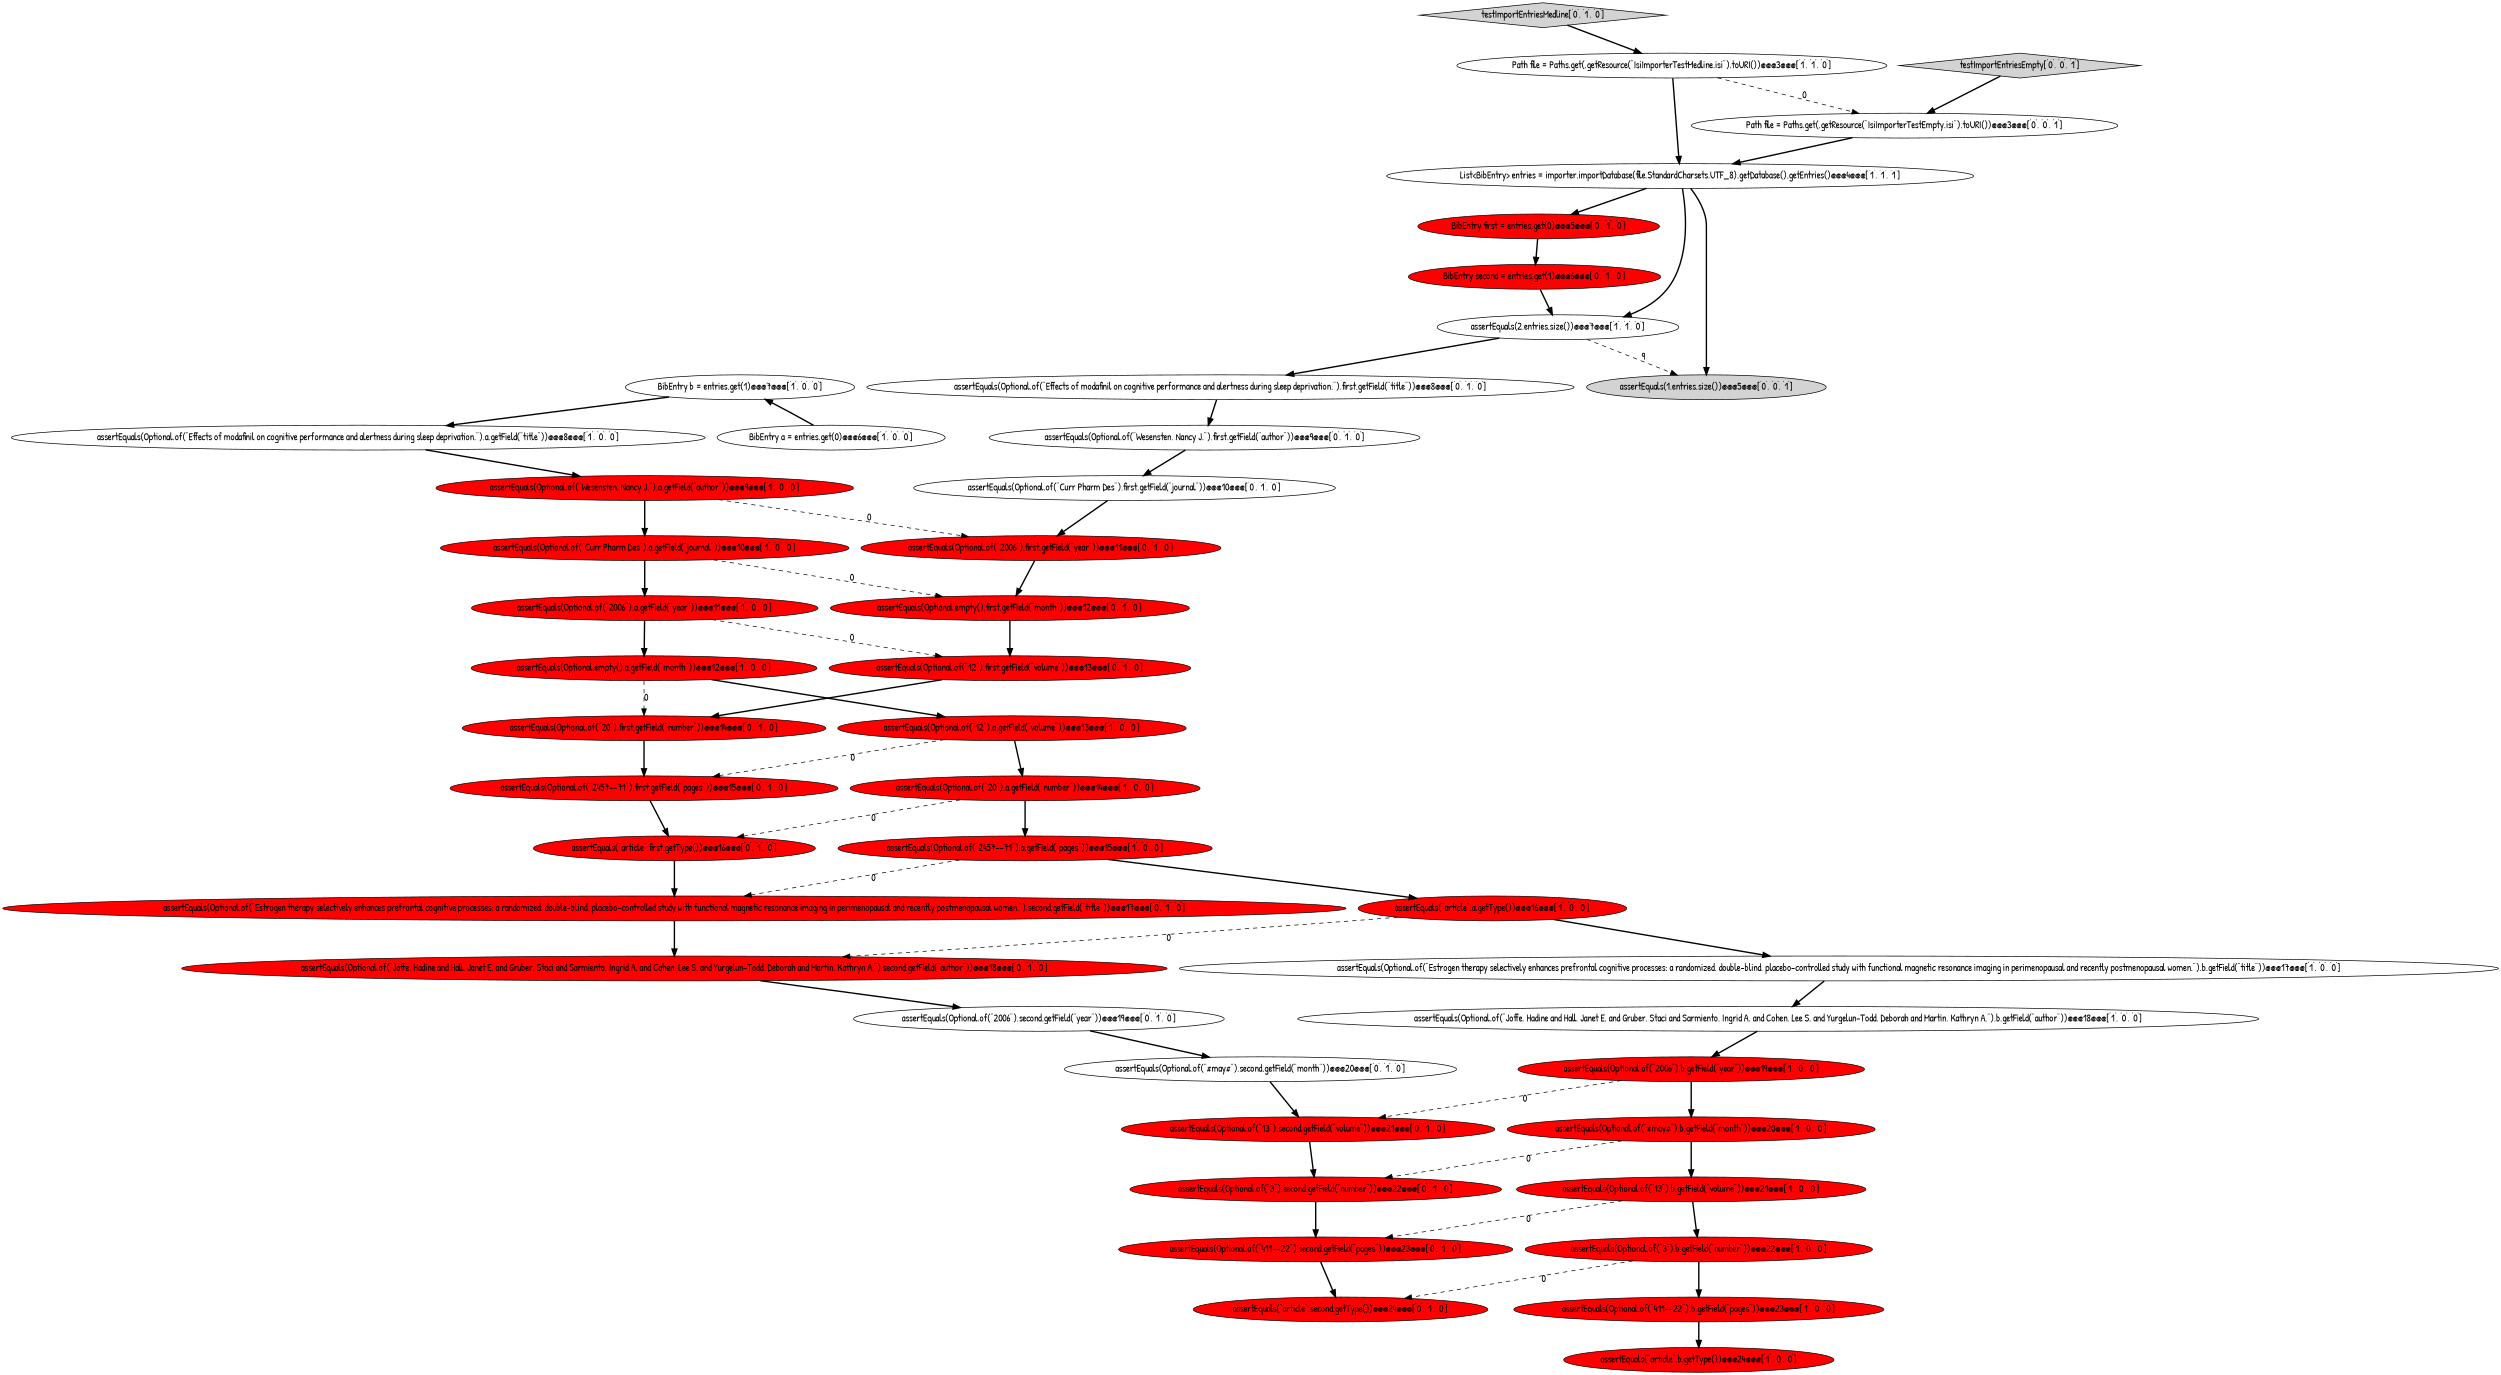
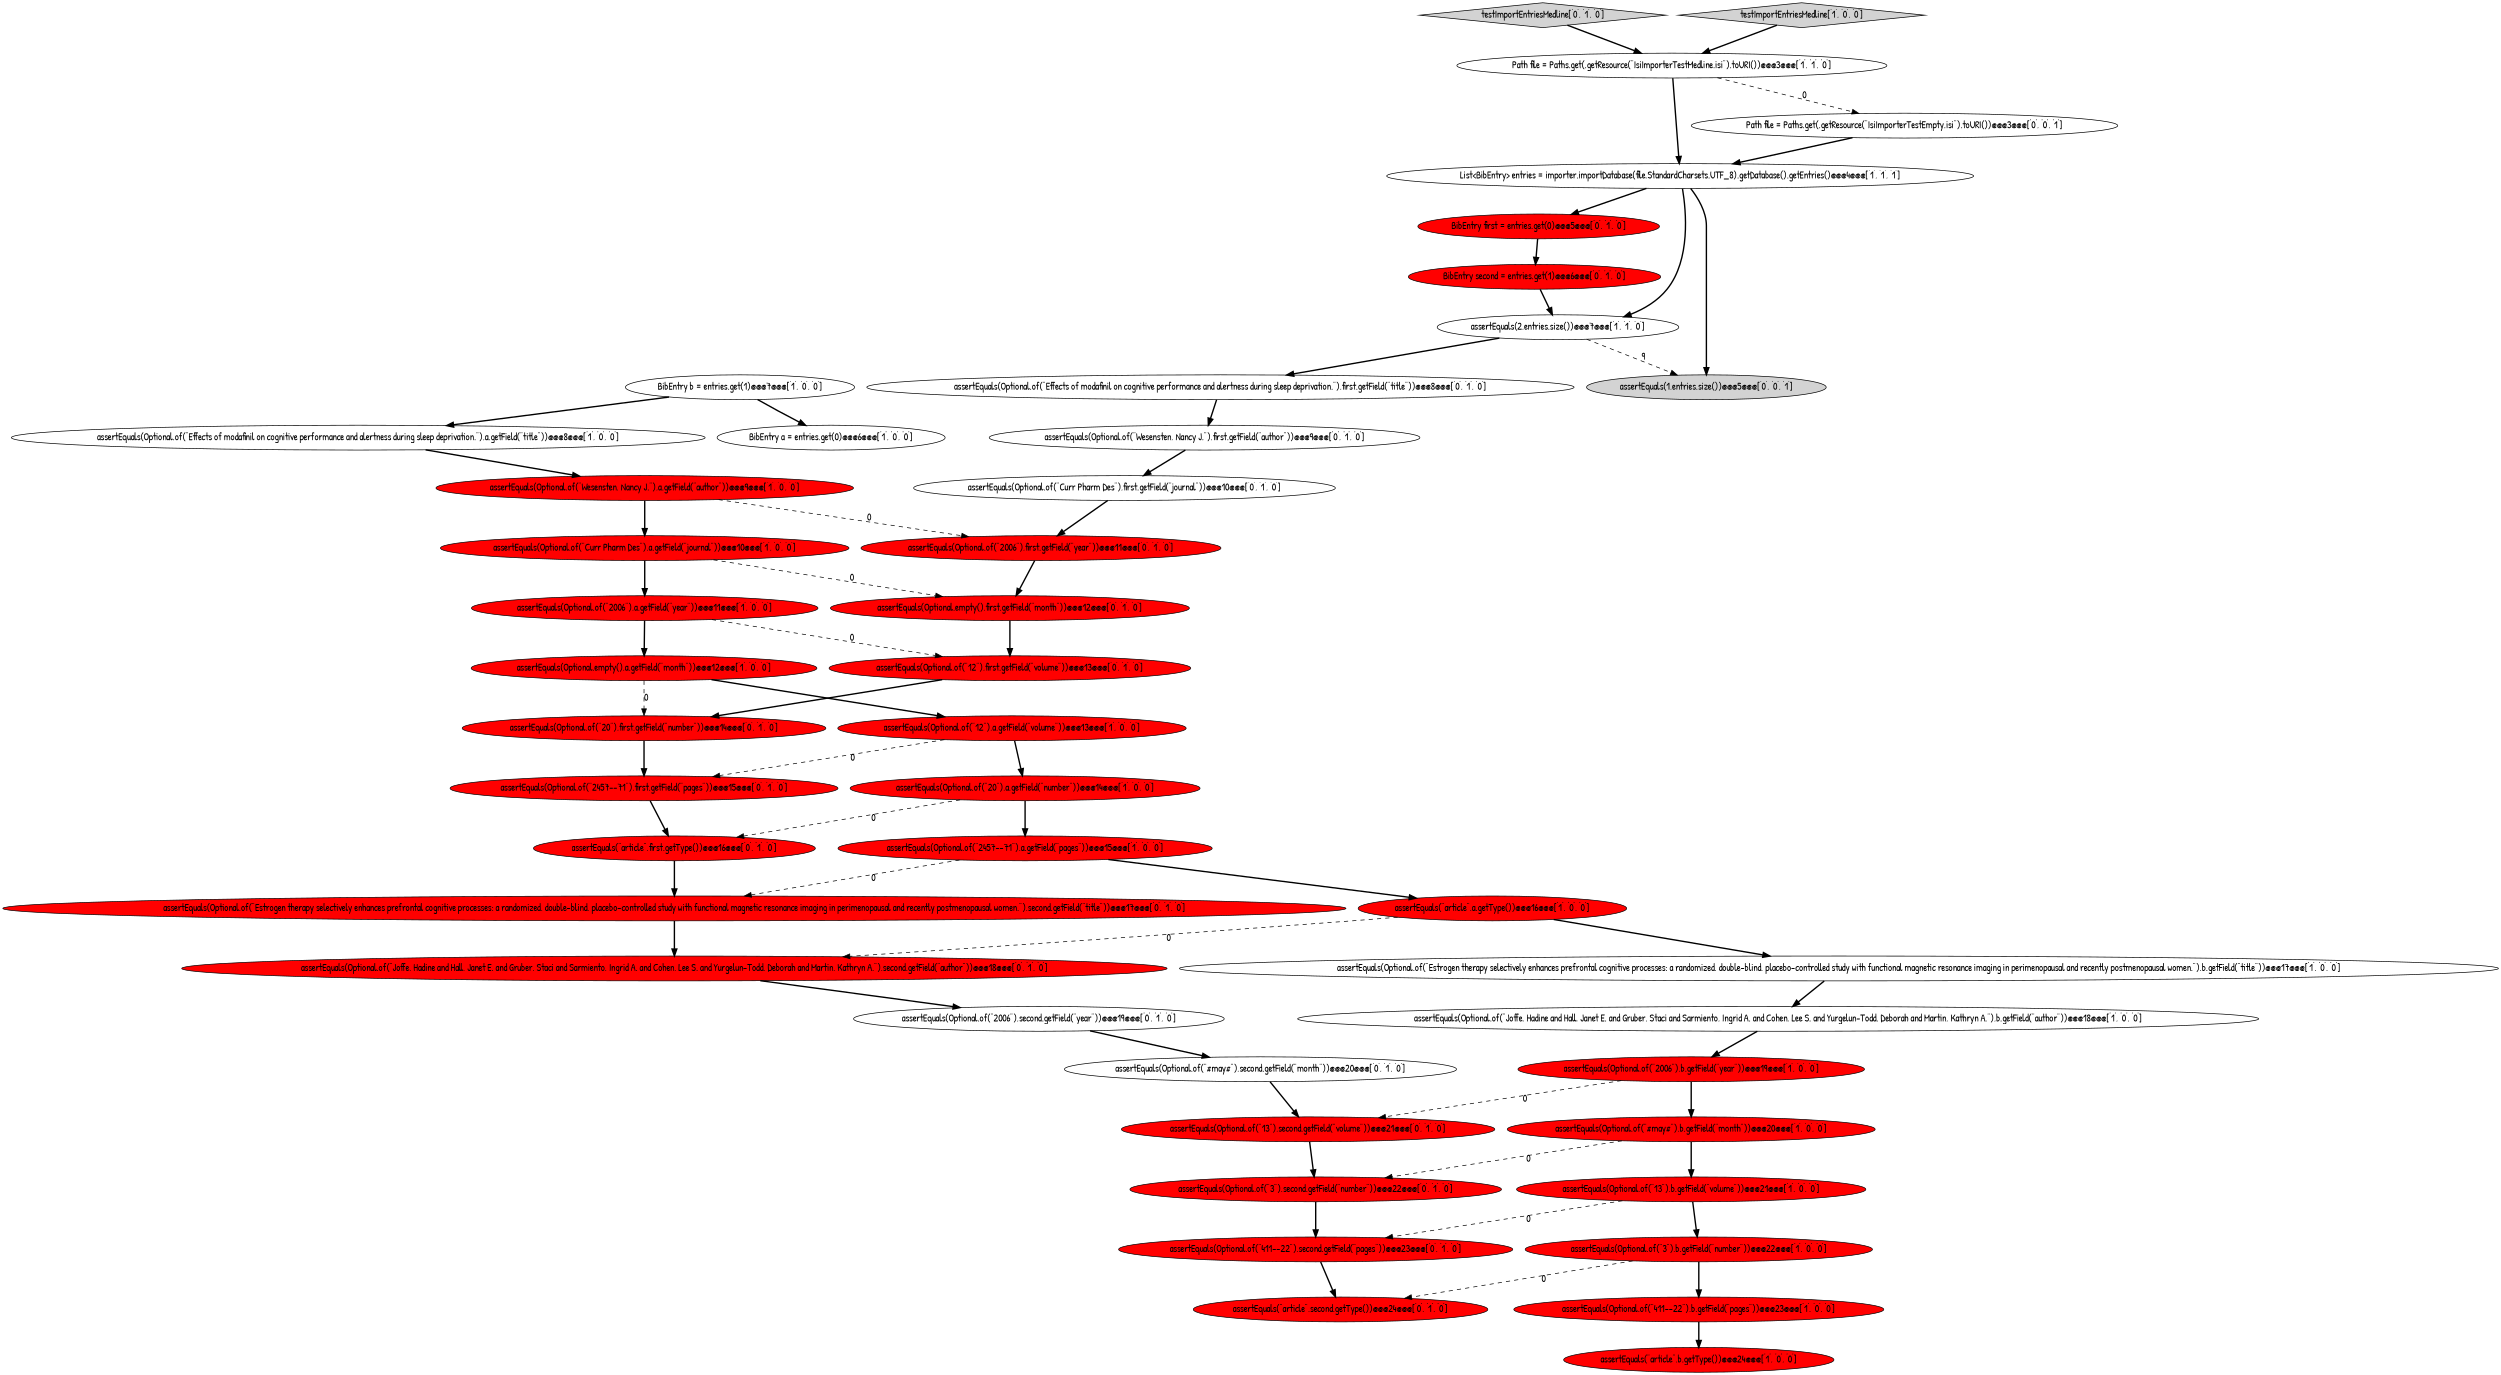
none -> (1802, 15)
(2020, 66) -> none
(793, 414) -> (778, 411)
